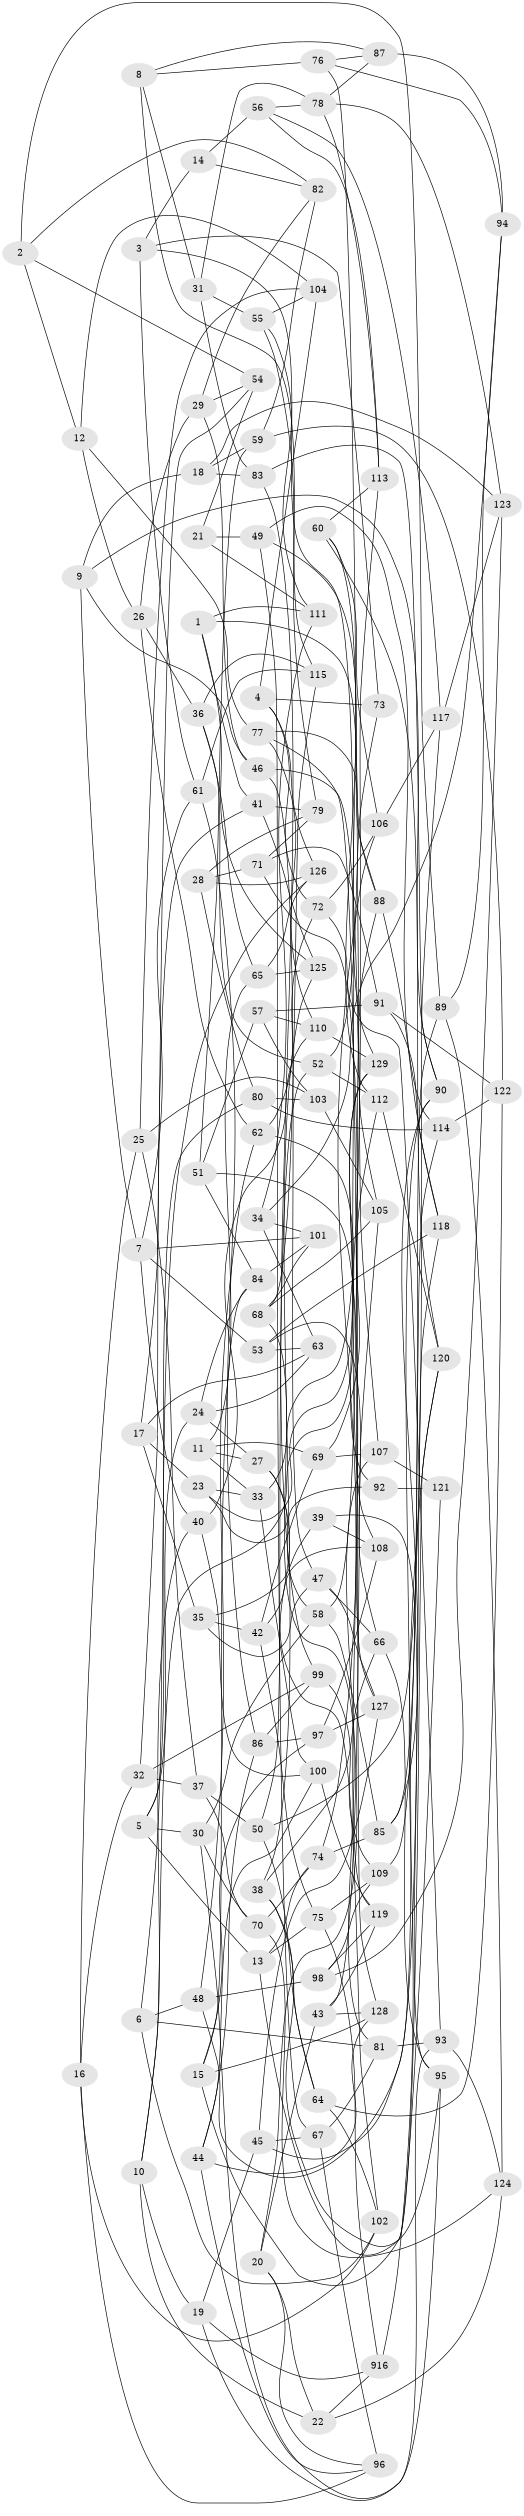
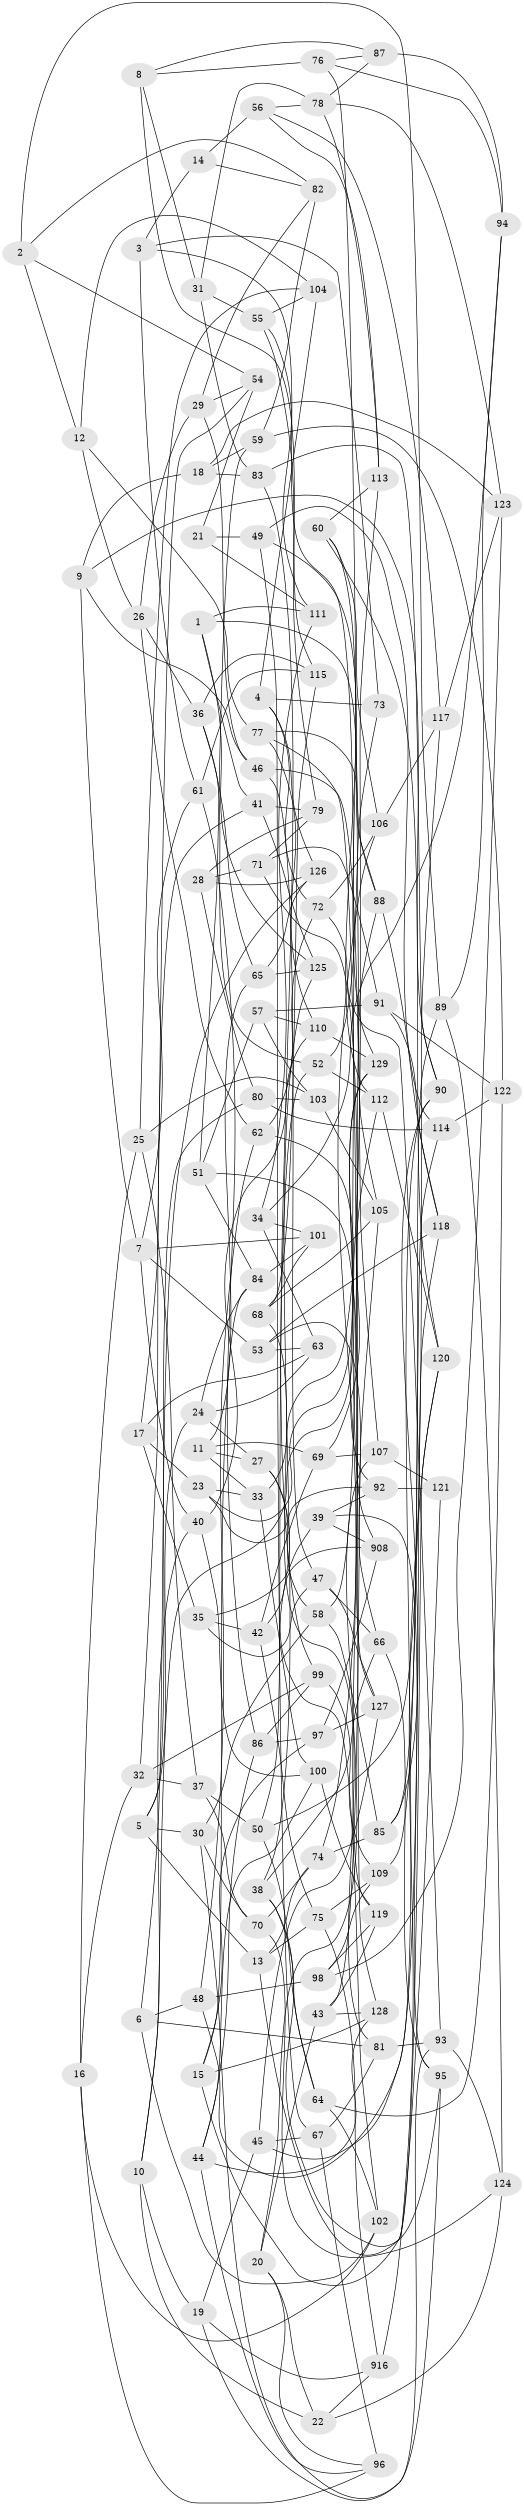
none -> (345, 1506)
(380, 1549) -> (380, 1549)
